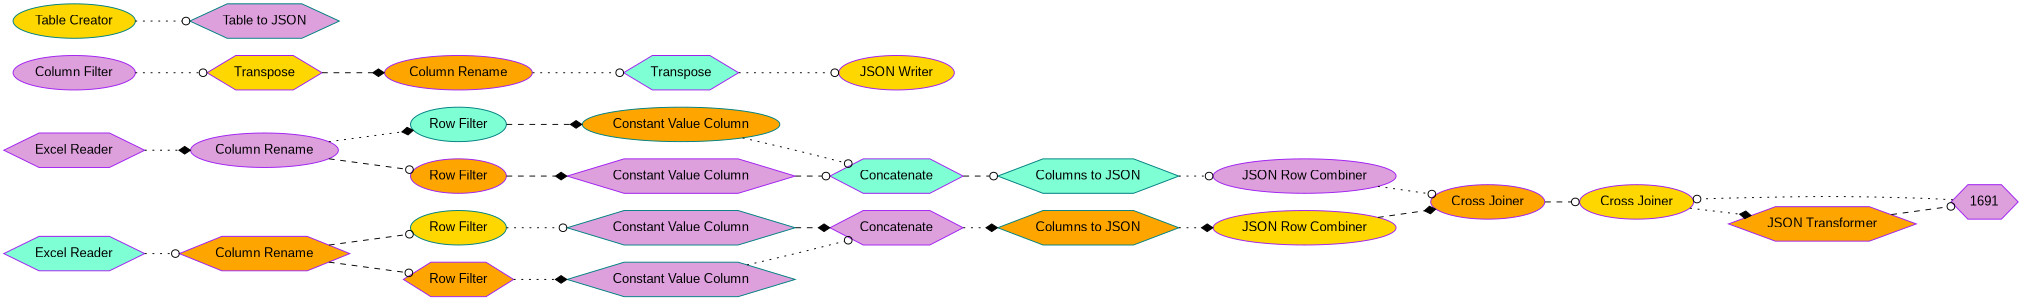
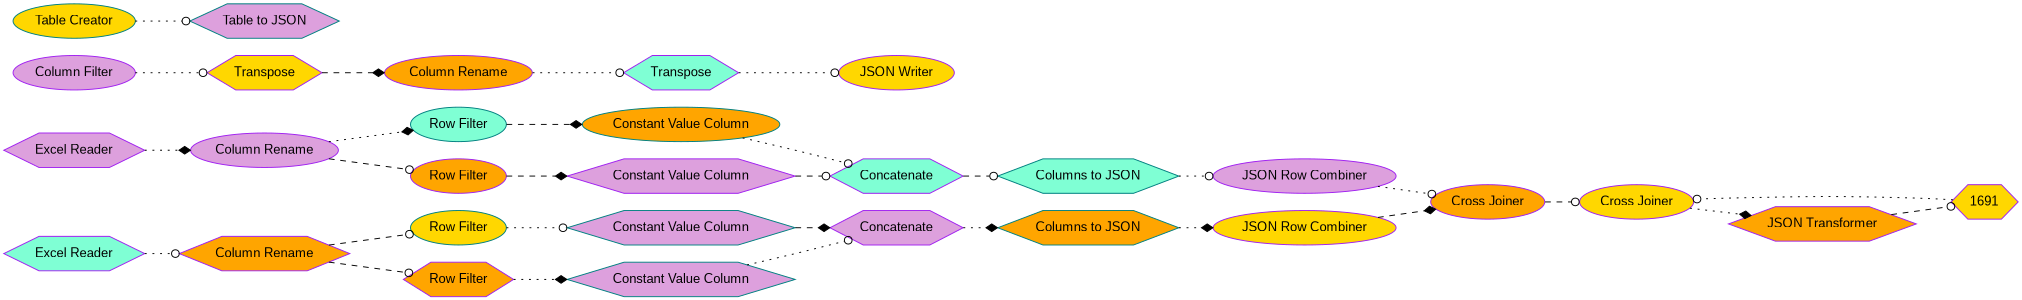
(1985, 202) -> (1985, 202)
